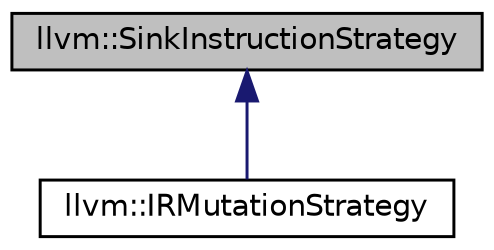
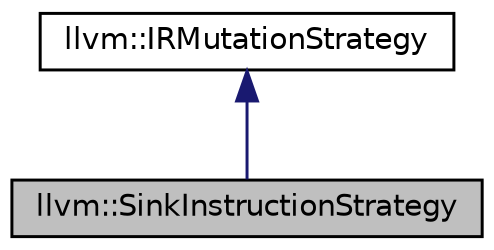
(247, 141) -> (247, 141)
